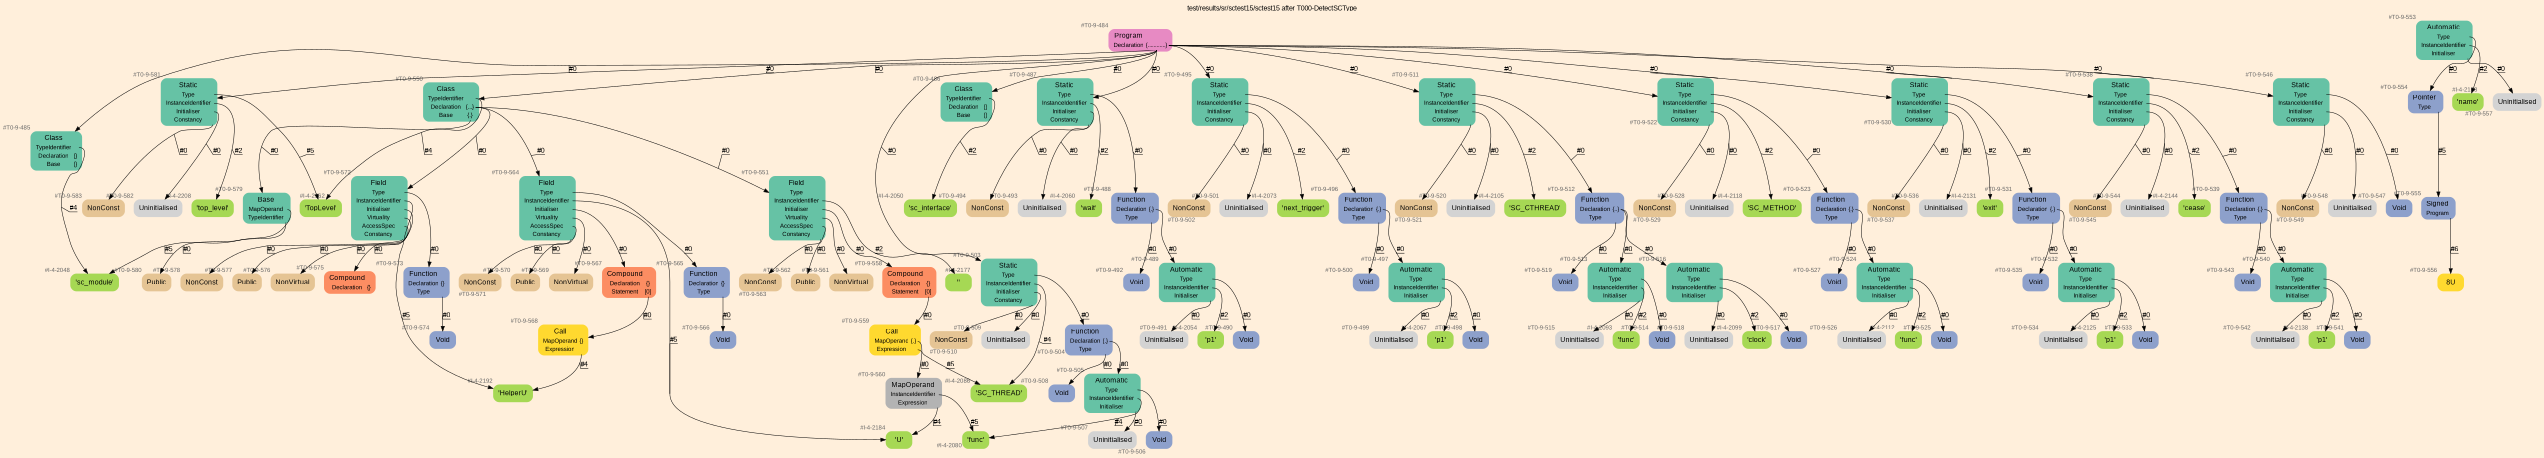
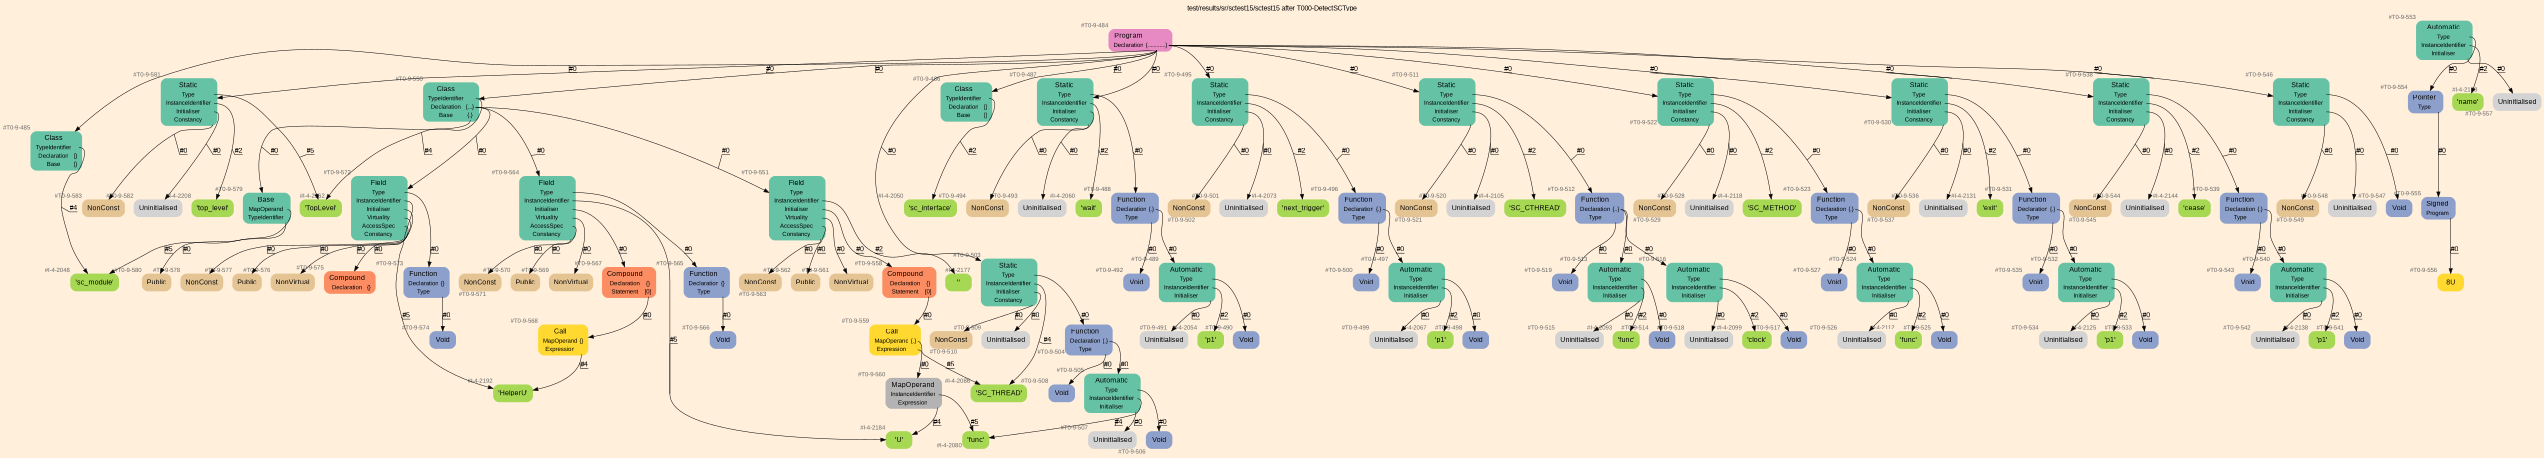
(2442, 151) -> (2442, 151)
(2455, 250) -> (2455, 250)
